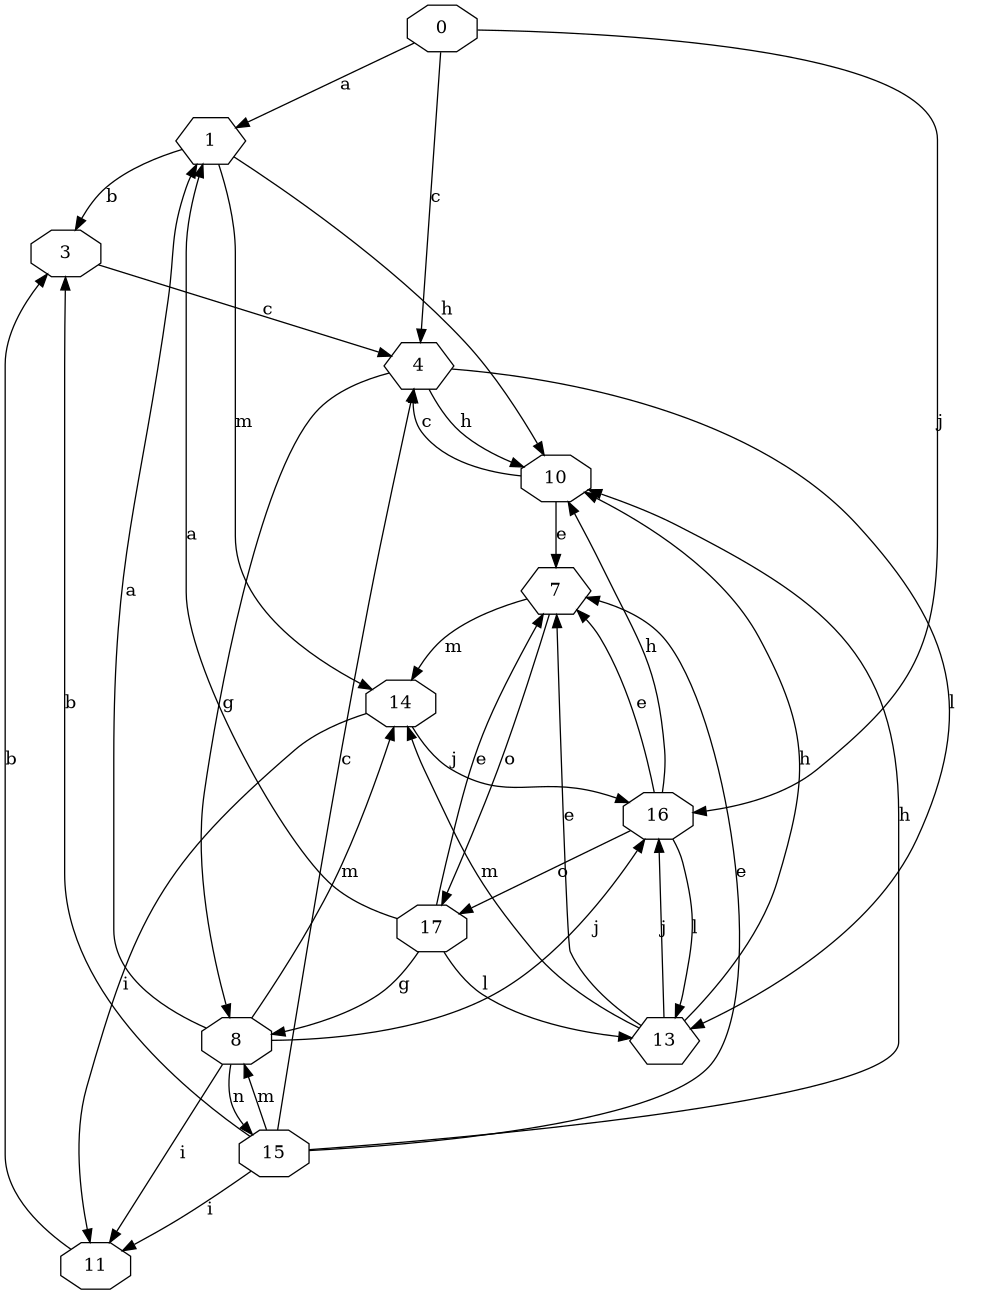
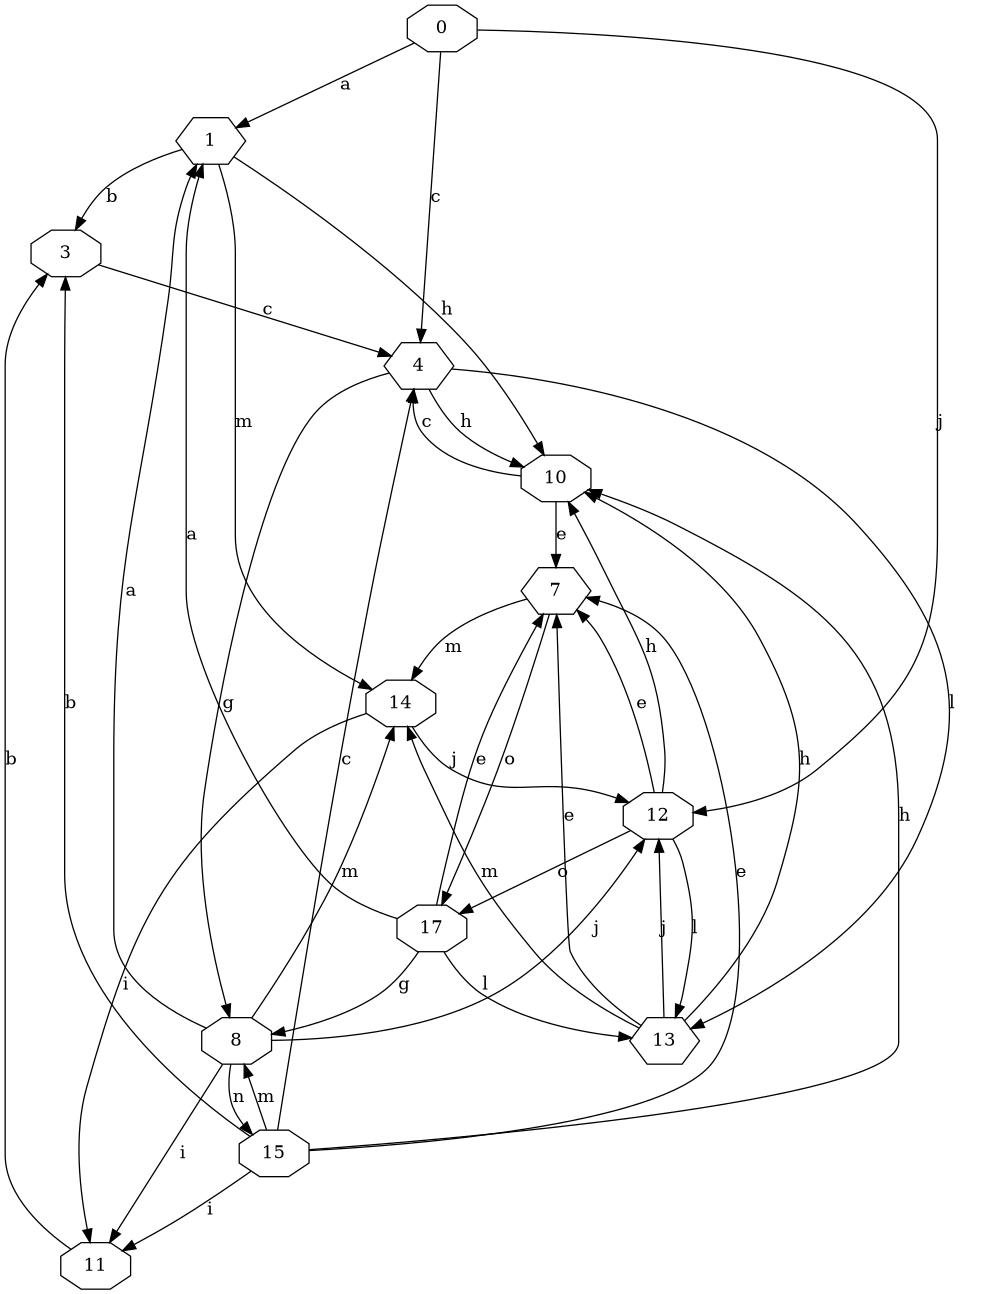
(658, 816) -> (658, 816)
